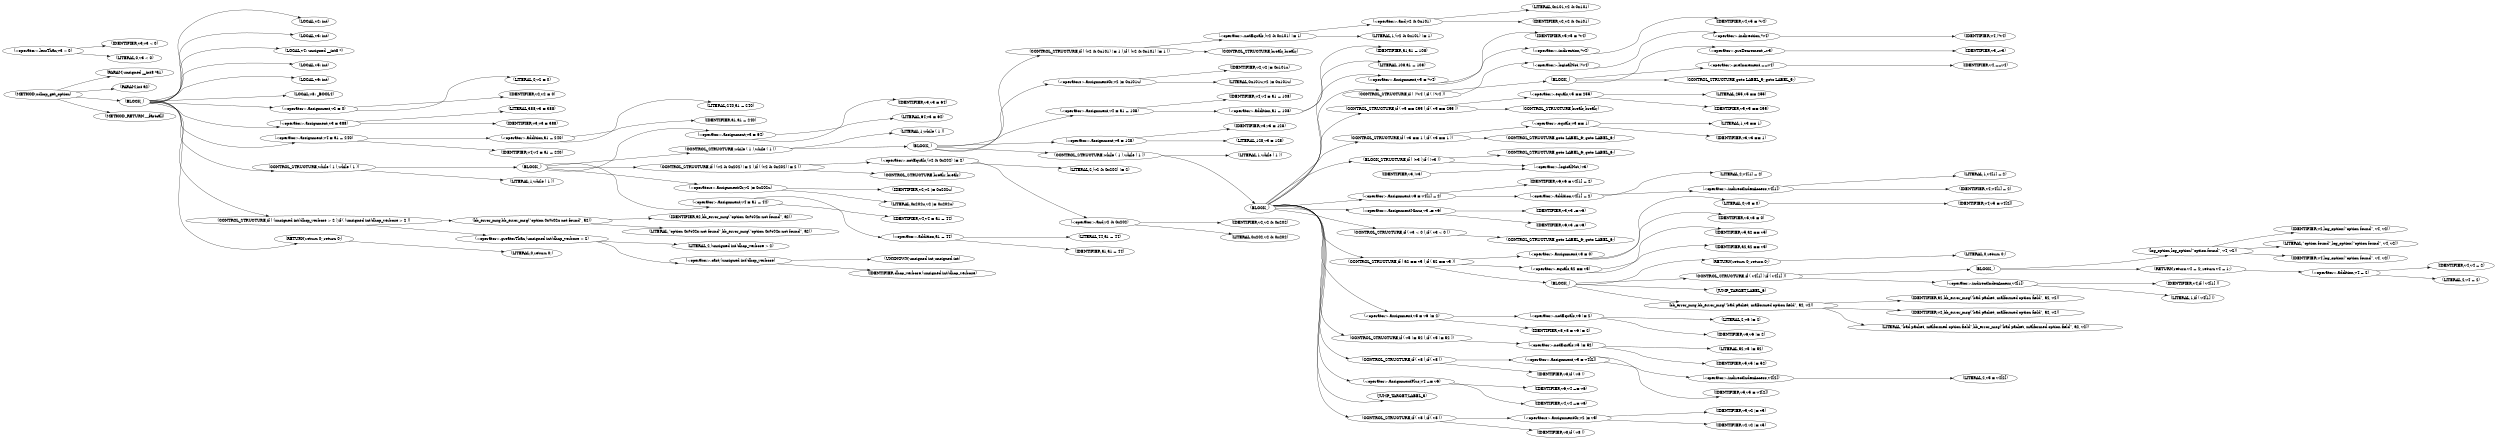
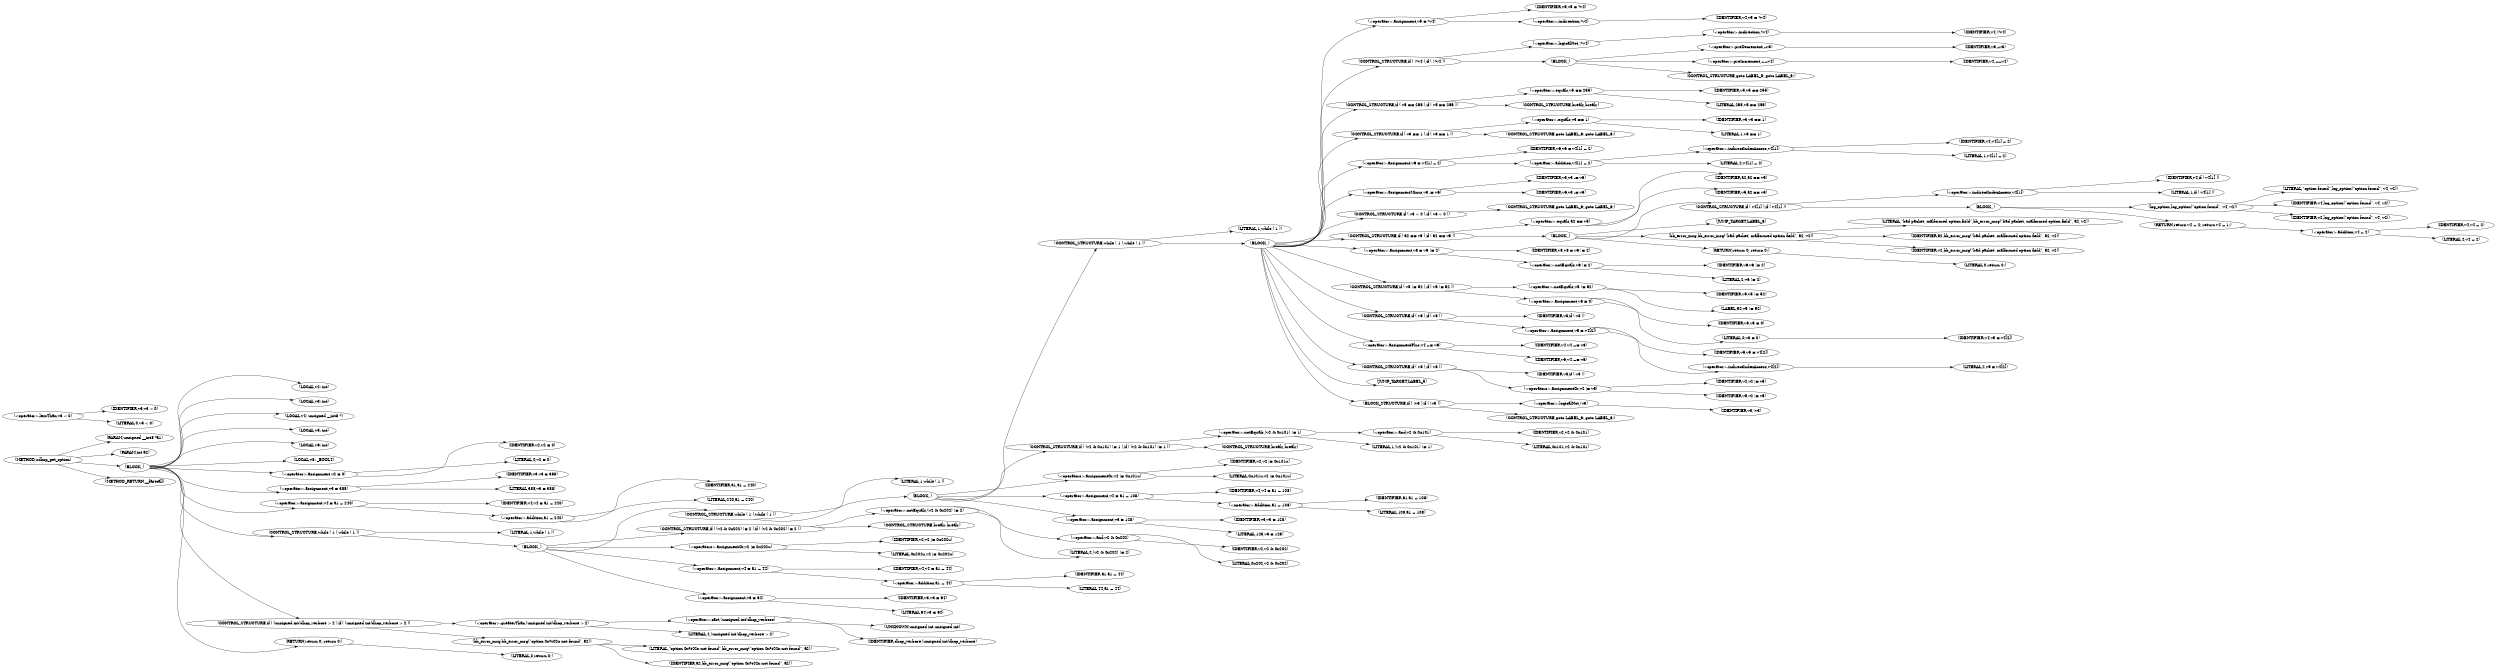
(1476, 171) -> (1654, 407)
(1489, 258) -> (1484, 295)
(1741, 349) -> (1741, 309)
